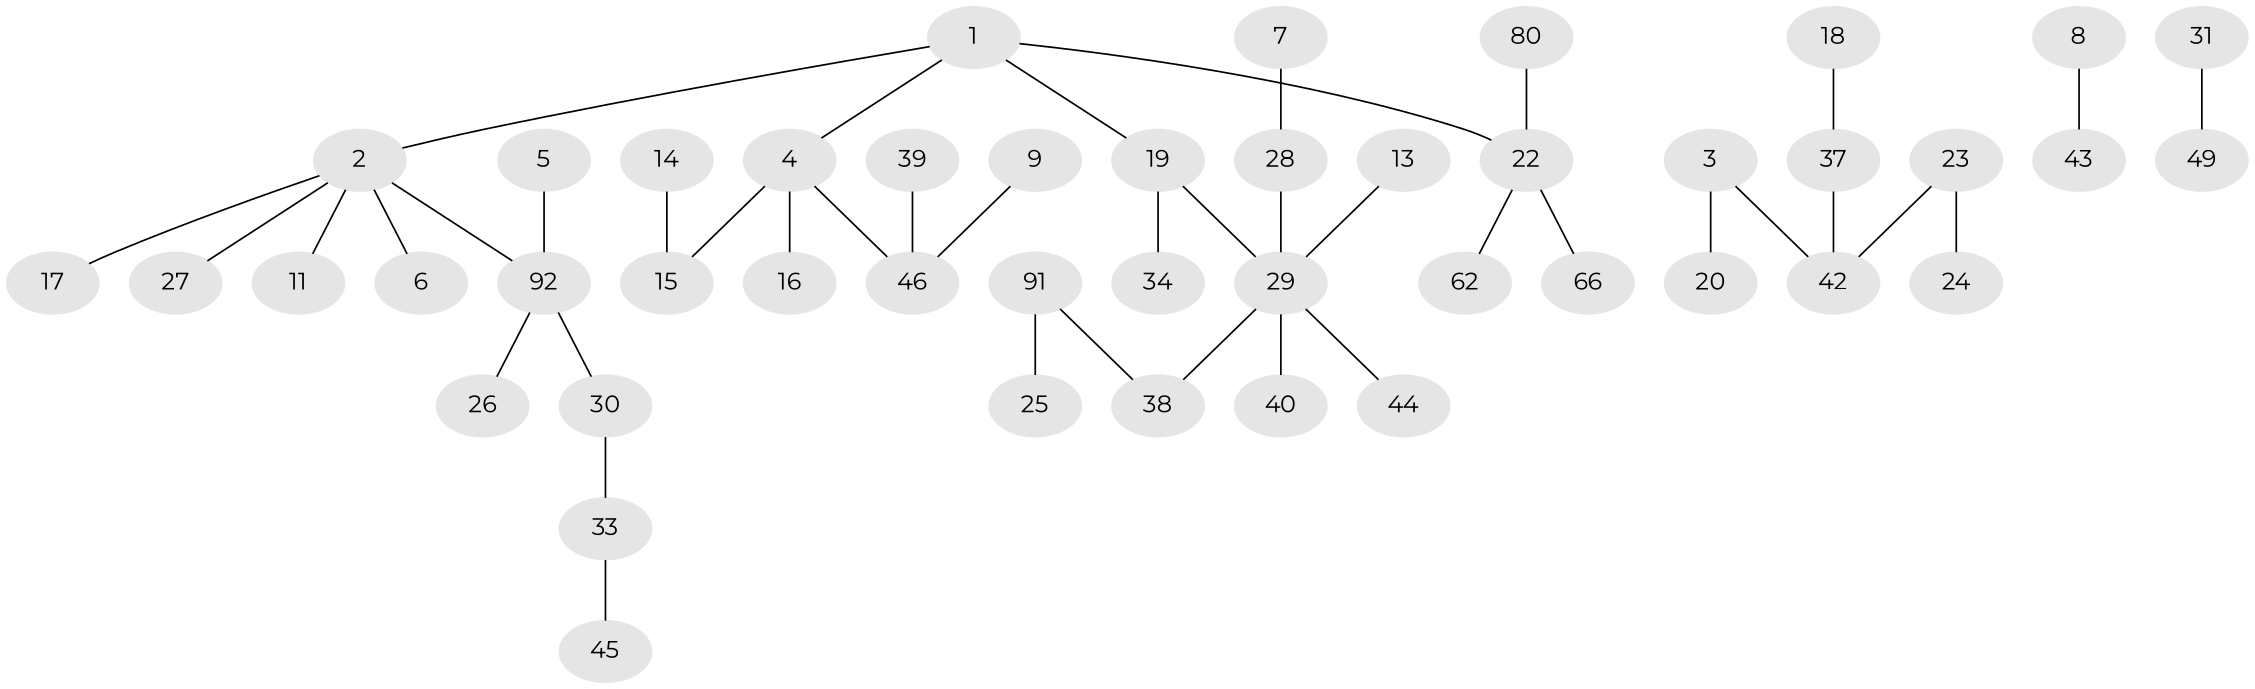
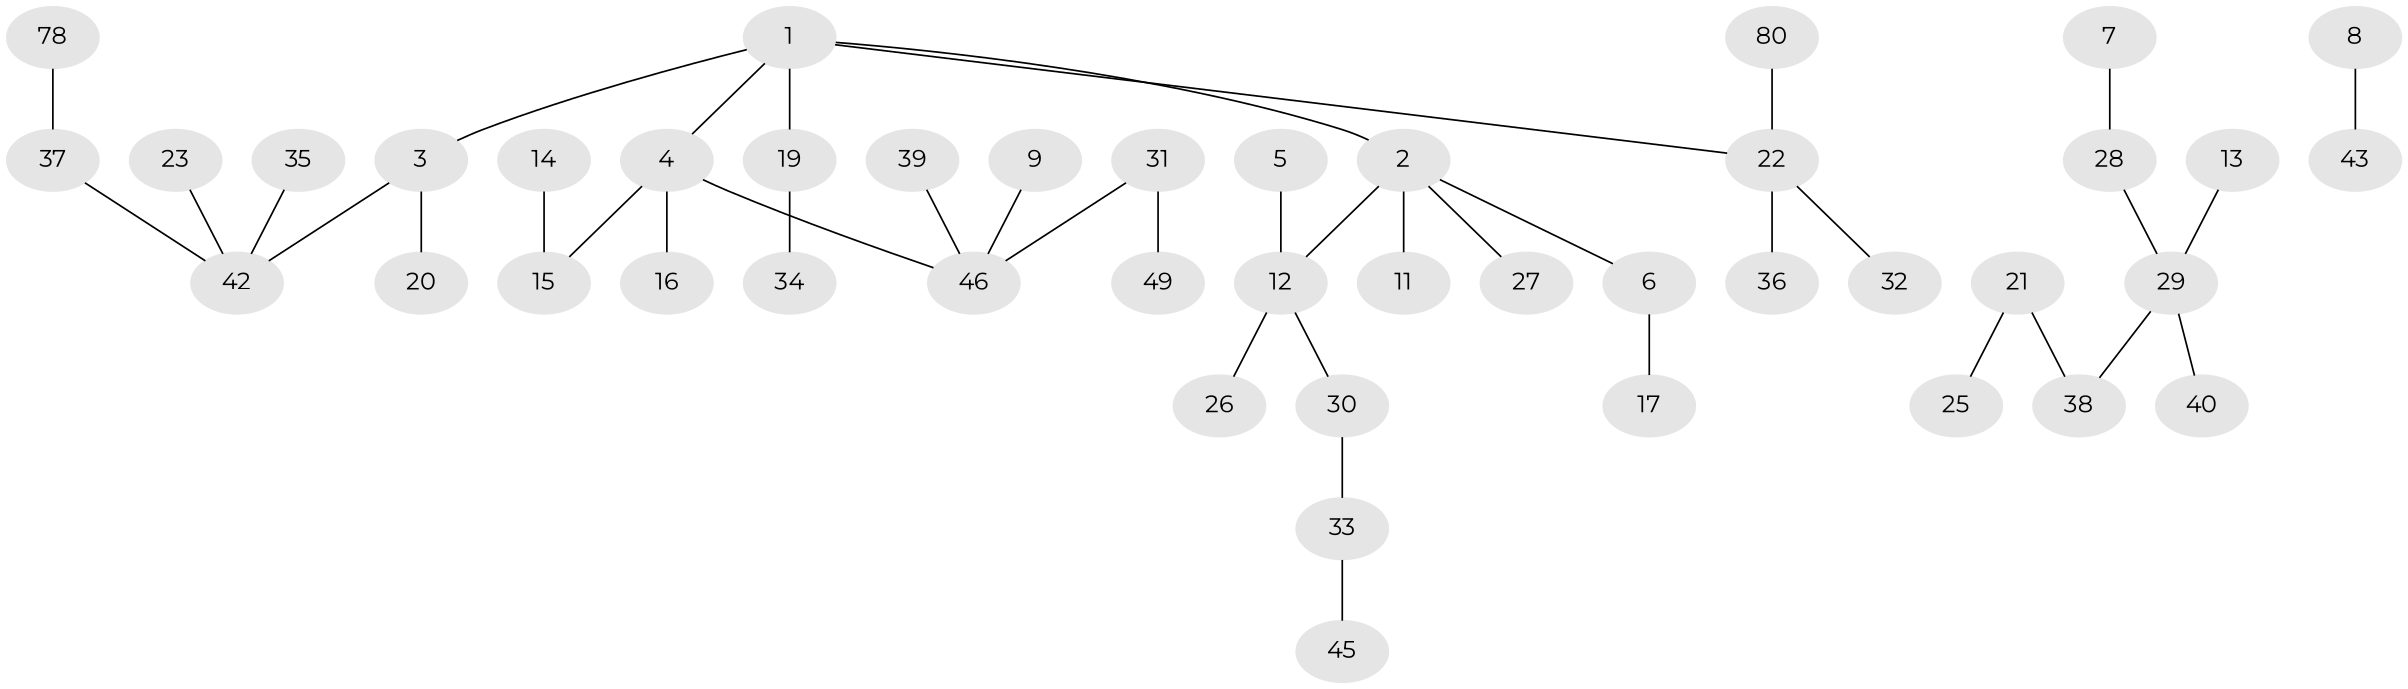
(1833, 38) -> (53, 38)
none -> (600, 90)
none -> (298, 160)
(203, 217) -> (1649, 345)
none -> (1066, 222)
(1219, 222) -> none
(544, 283) -> (1281, 283)
(1035, 283) -> (2018, 283)
(1465, 283) -> (1895, 283)
(1588, 283) -> (1772, 283)
(1956, 283) -> none
(1404, 406) -> none
